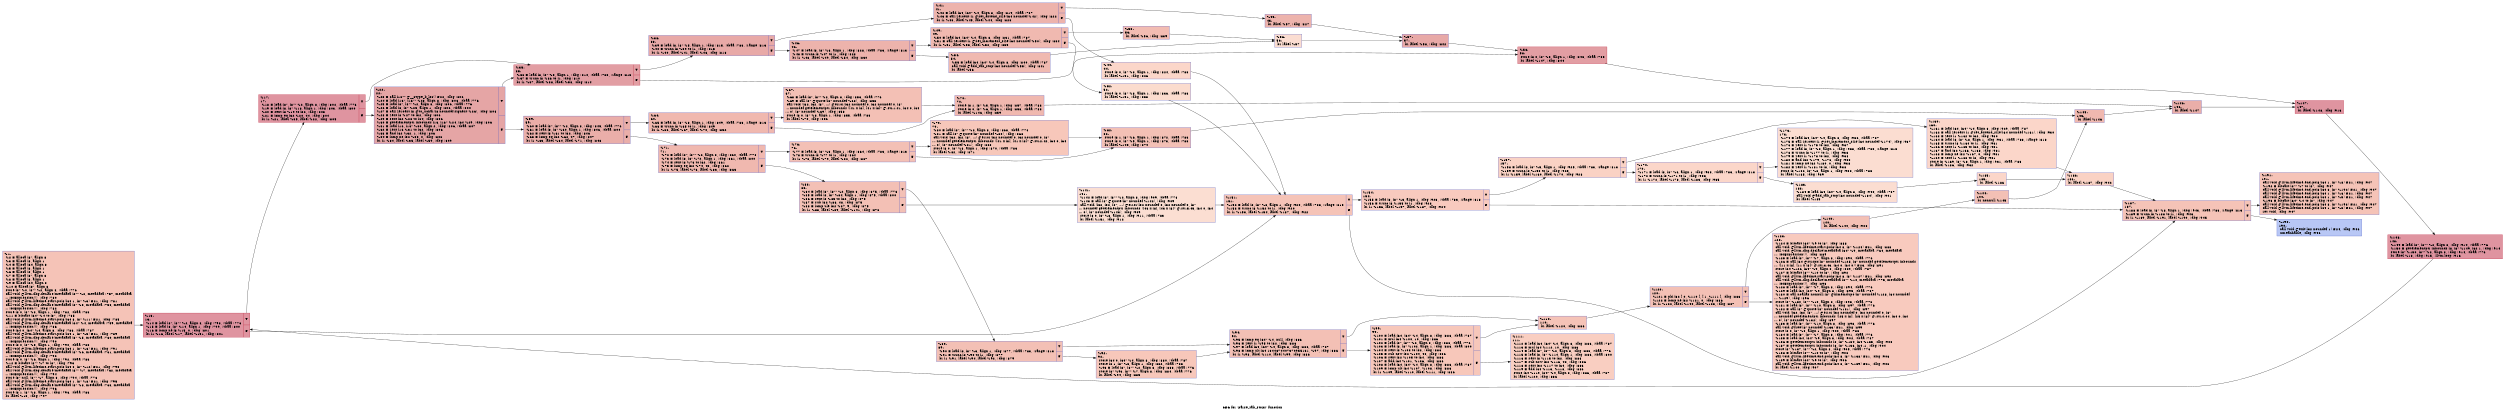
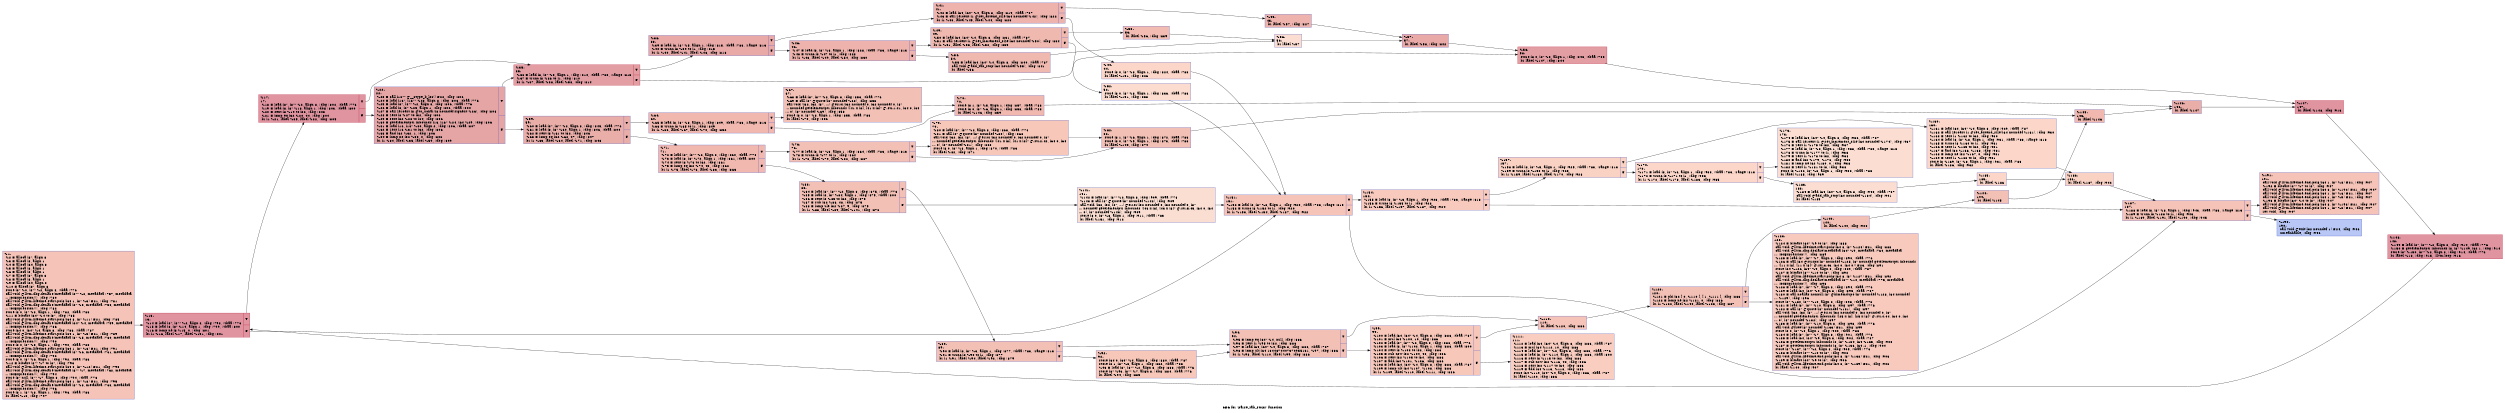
(1992, 201) -> (1989, 201)
